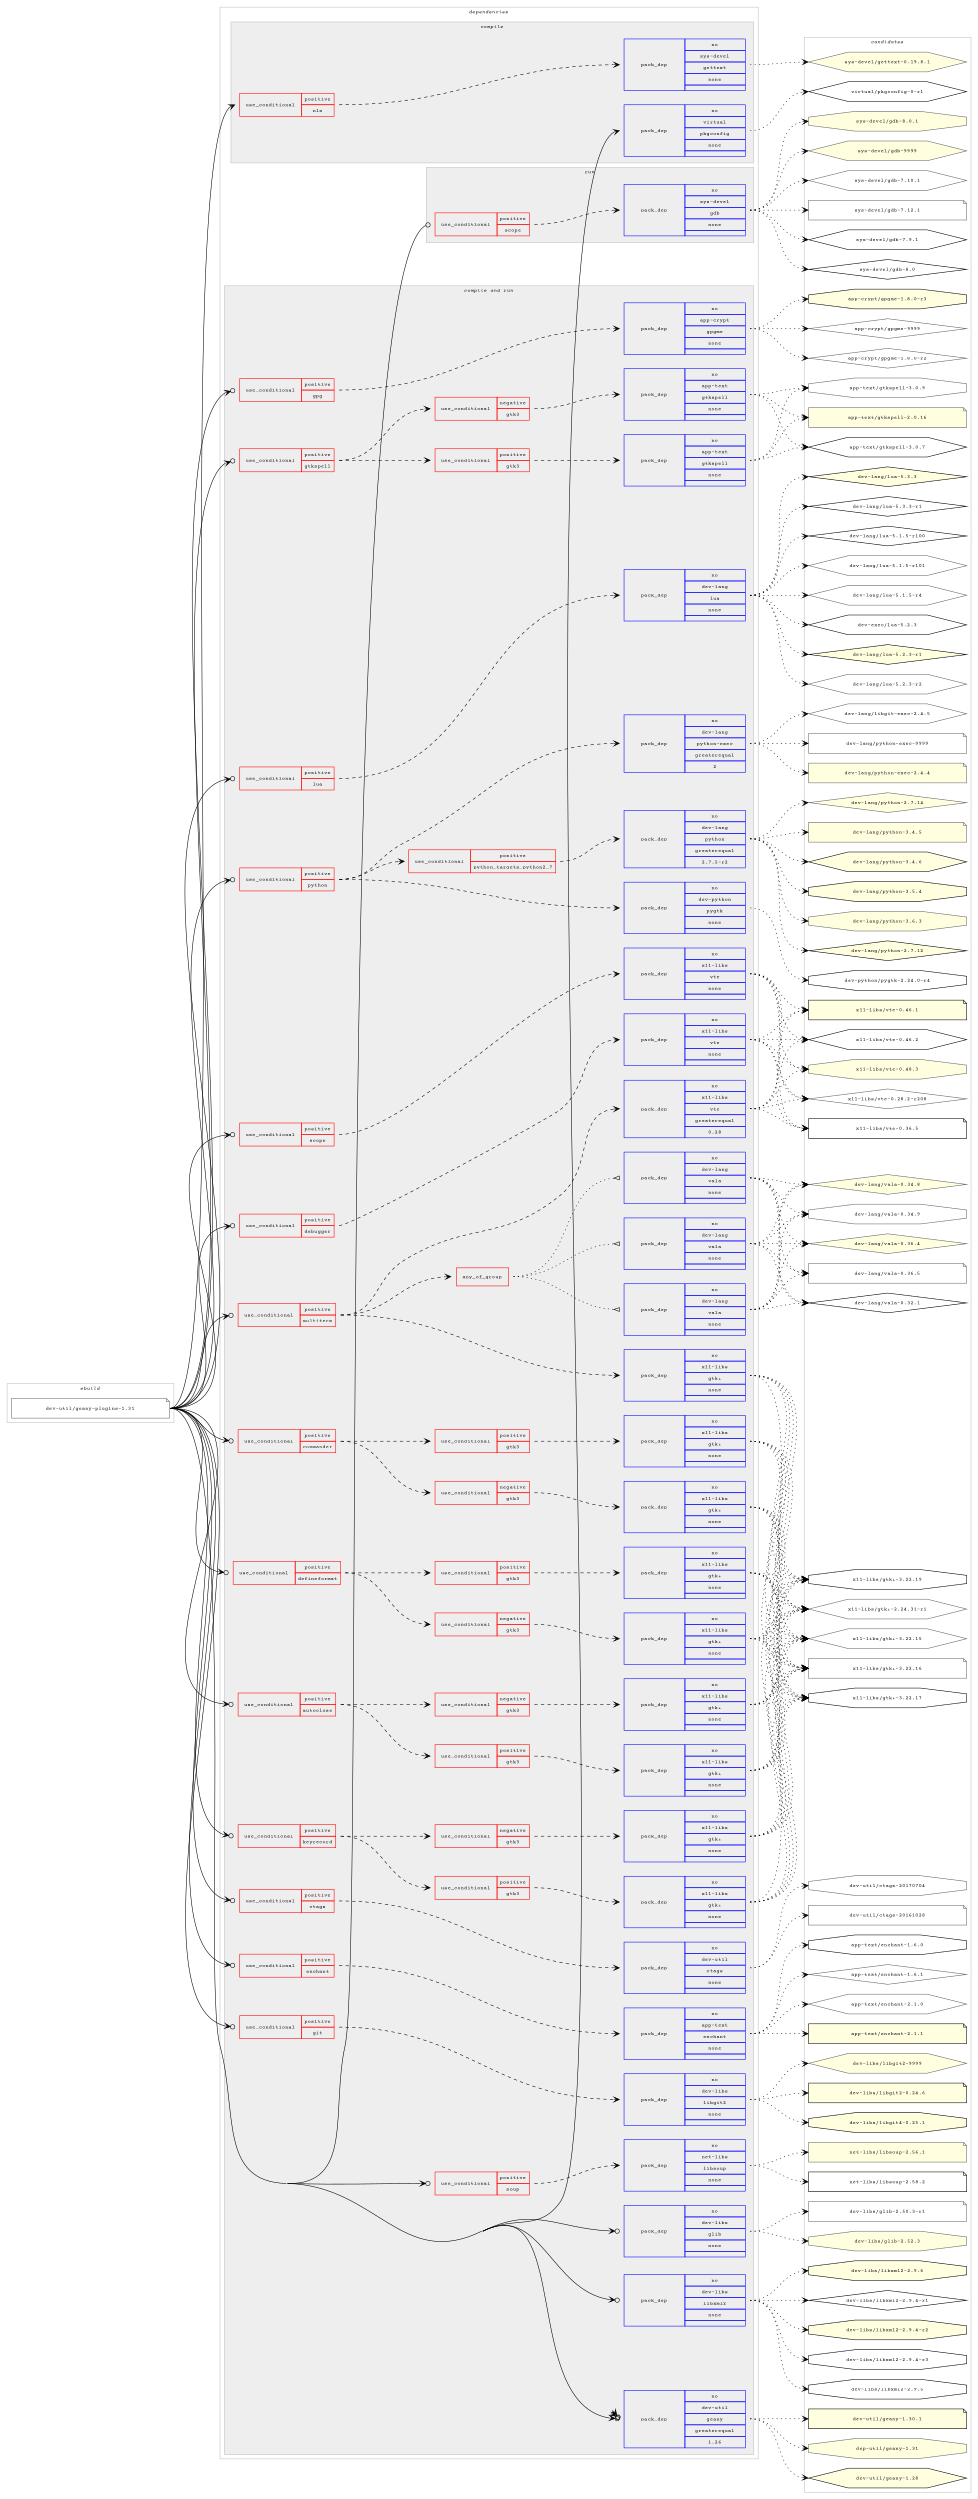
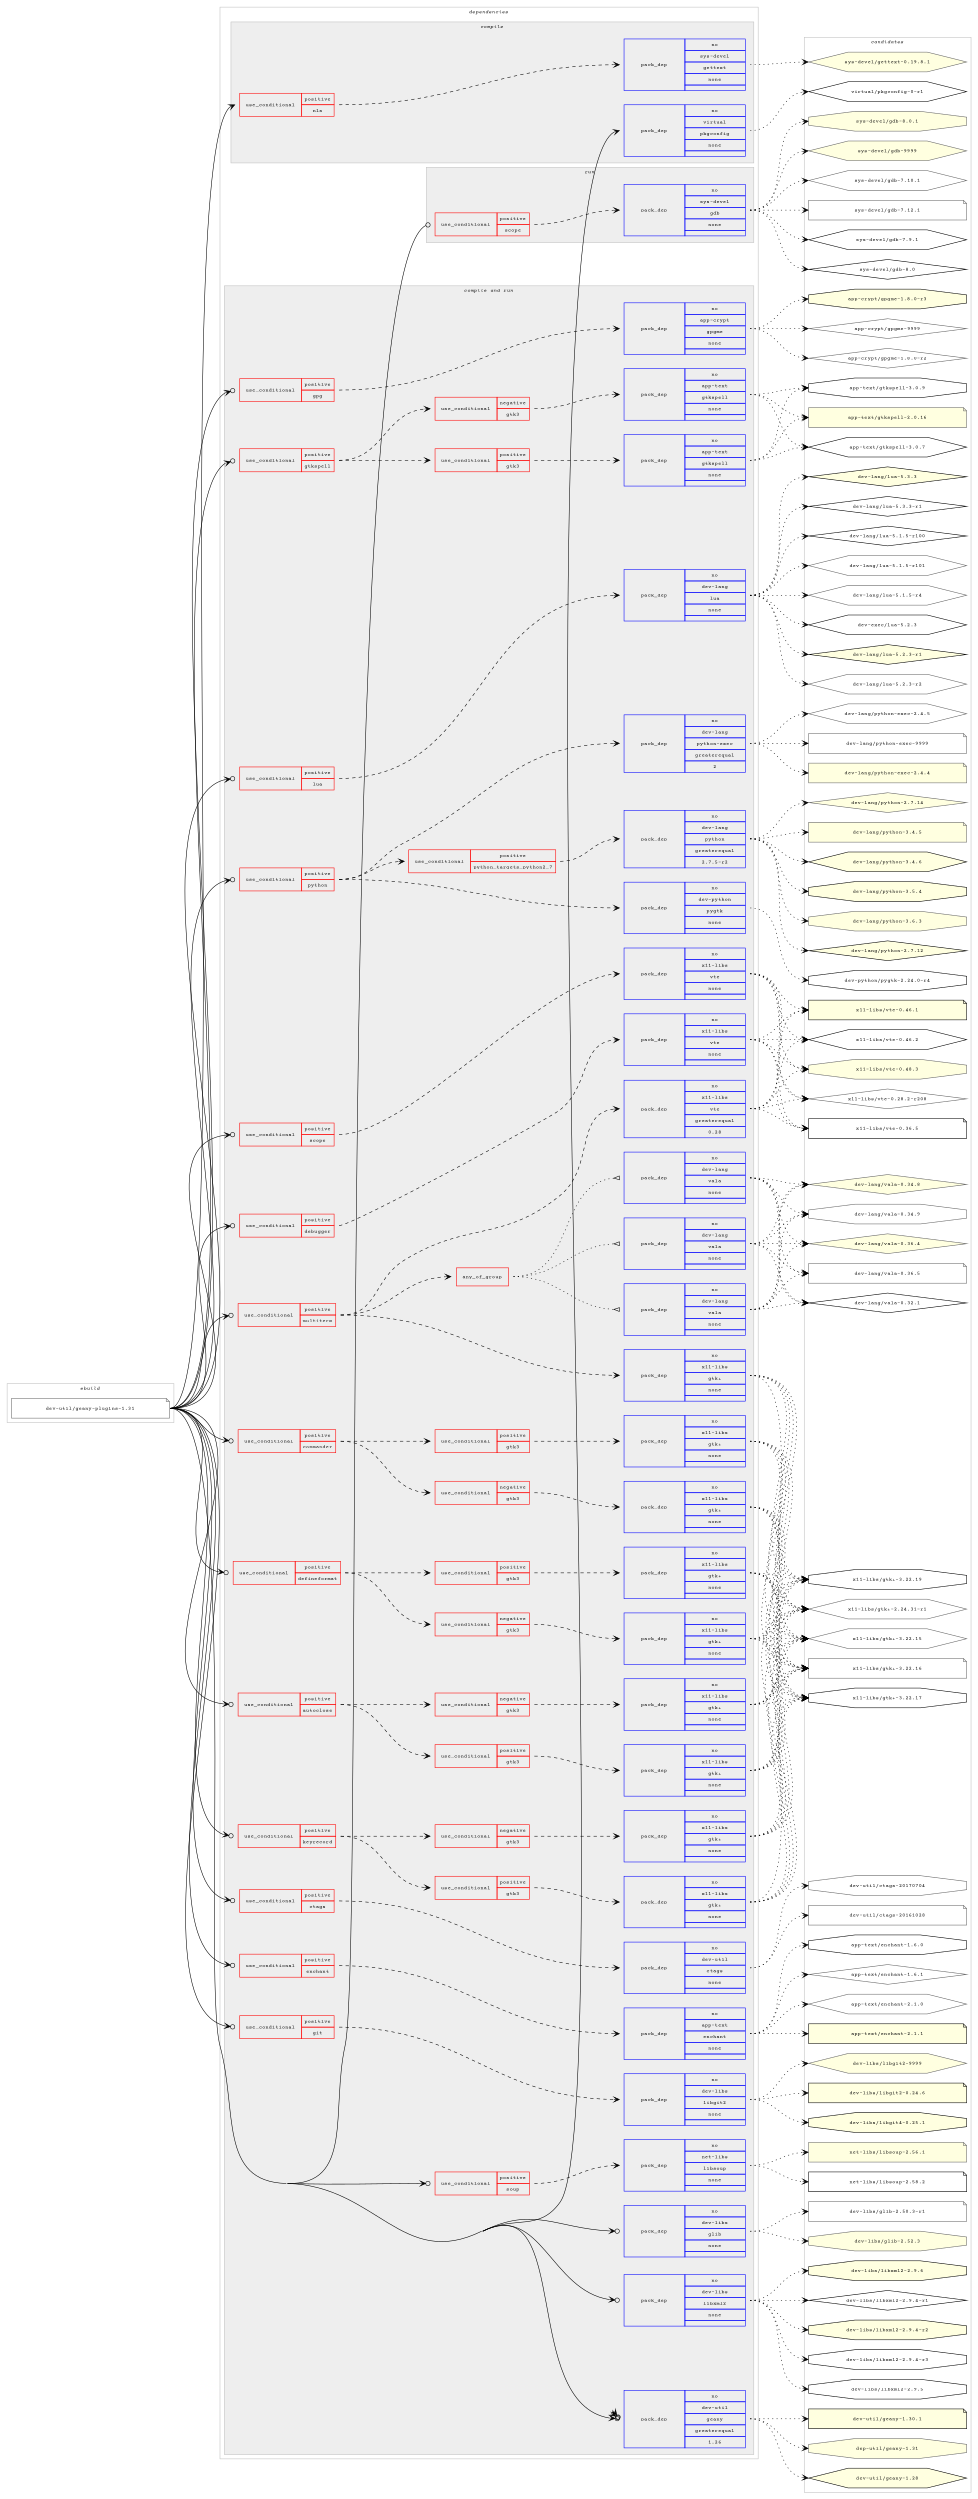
(888, 388) -> (888, 388)
(888, 714) -> (888, 714)
